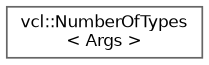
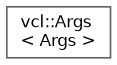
(105, 32) -> (59, 32)
